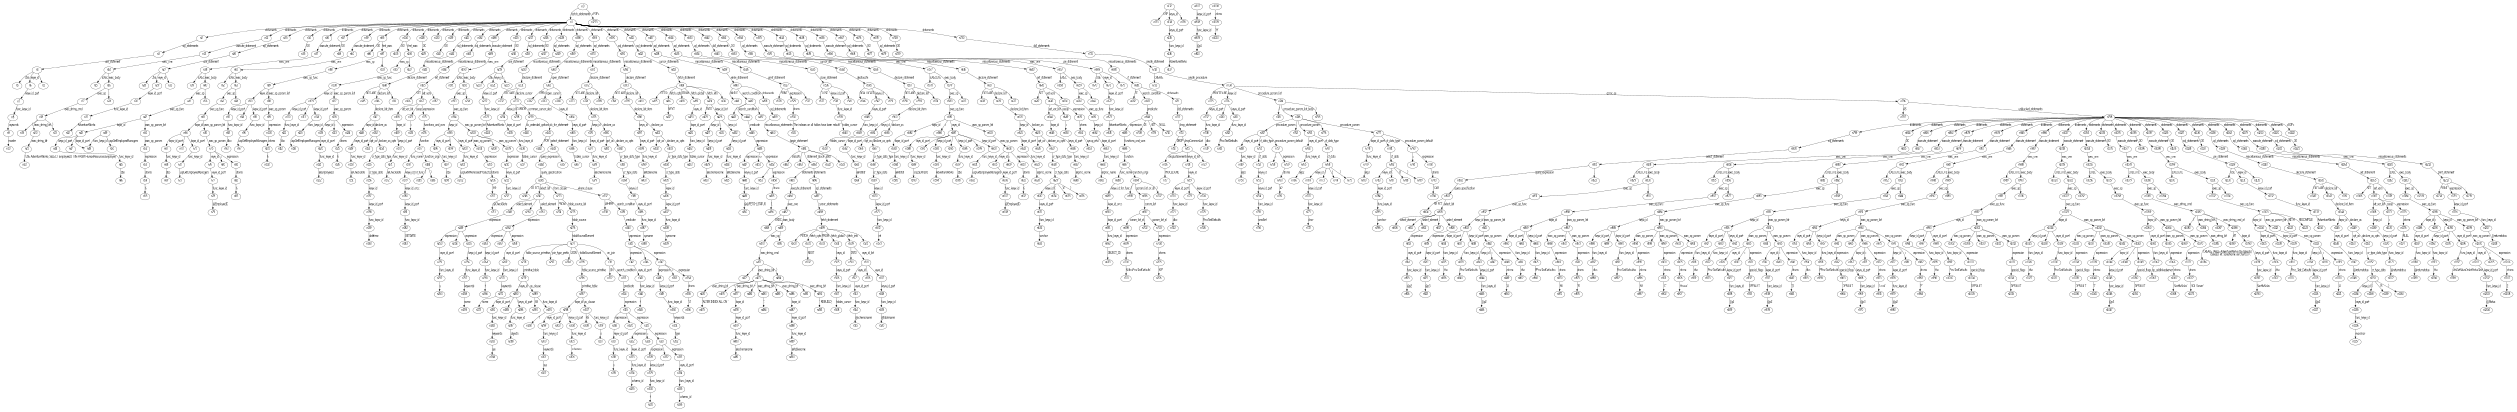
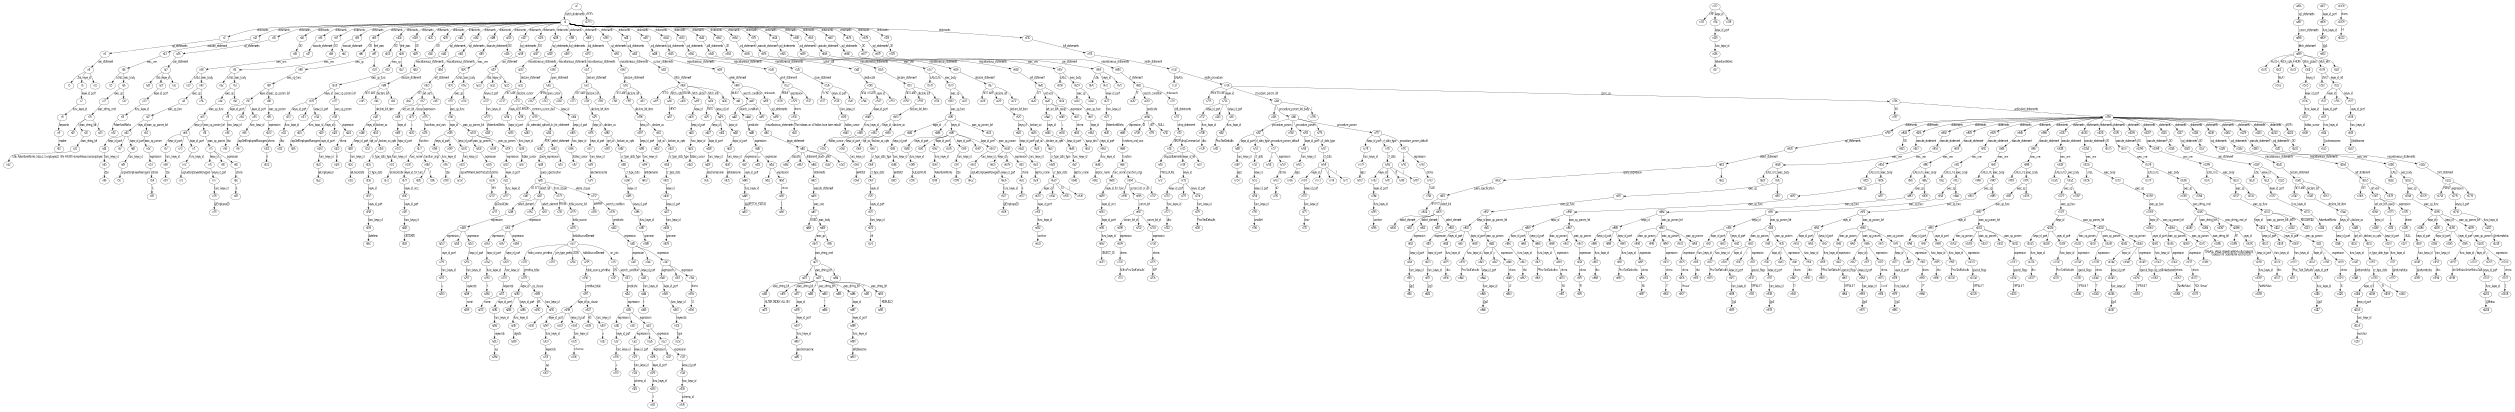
(95, 139) -> (128, 156)
(814, 172) -> none
